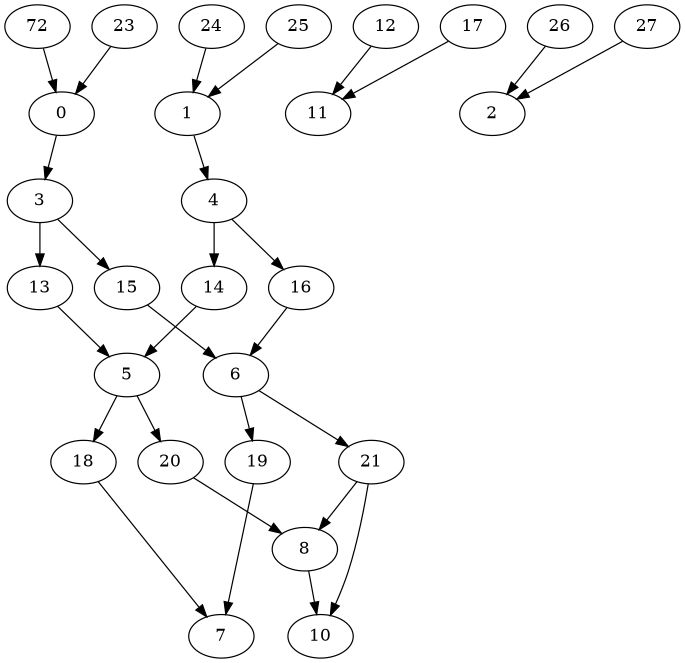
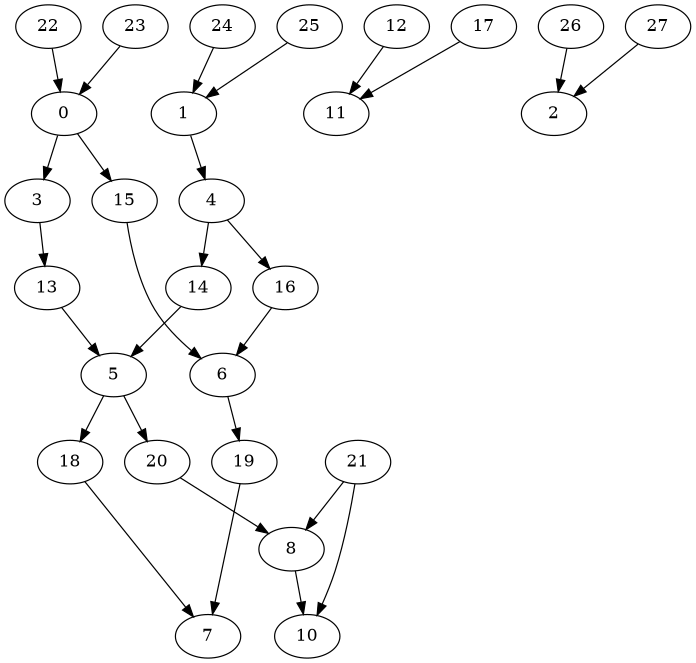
(38, 27) -> (48, 27)
(79, 240) -> (91, 152)
(298, 415) -> none
